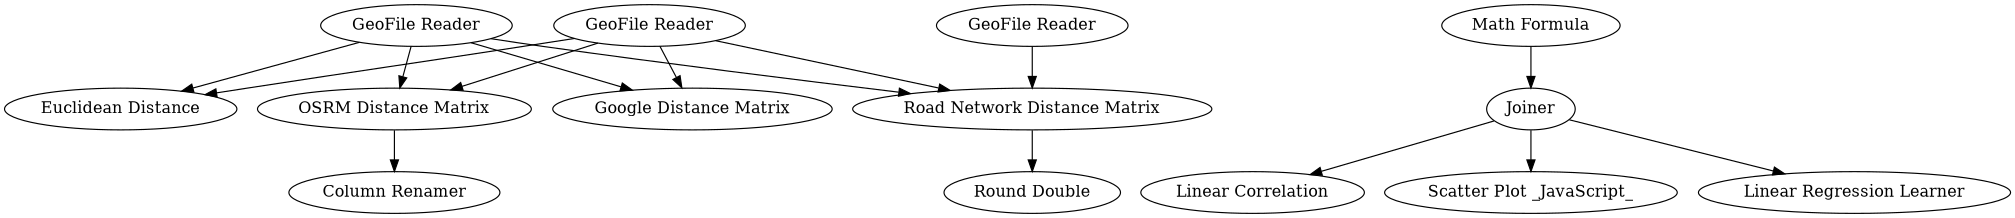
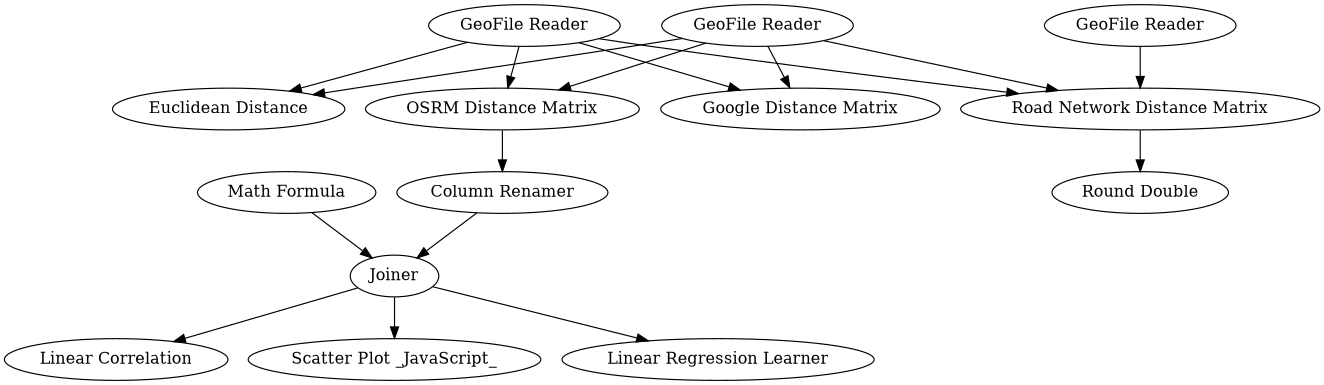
none -> (452, 232)
